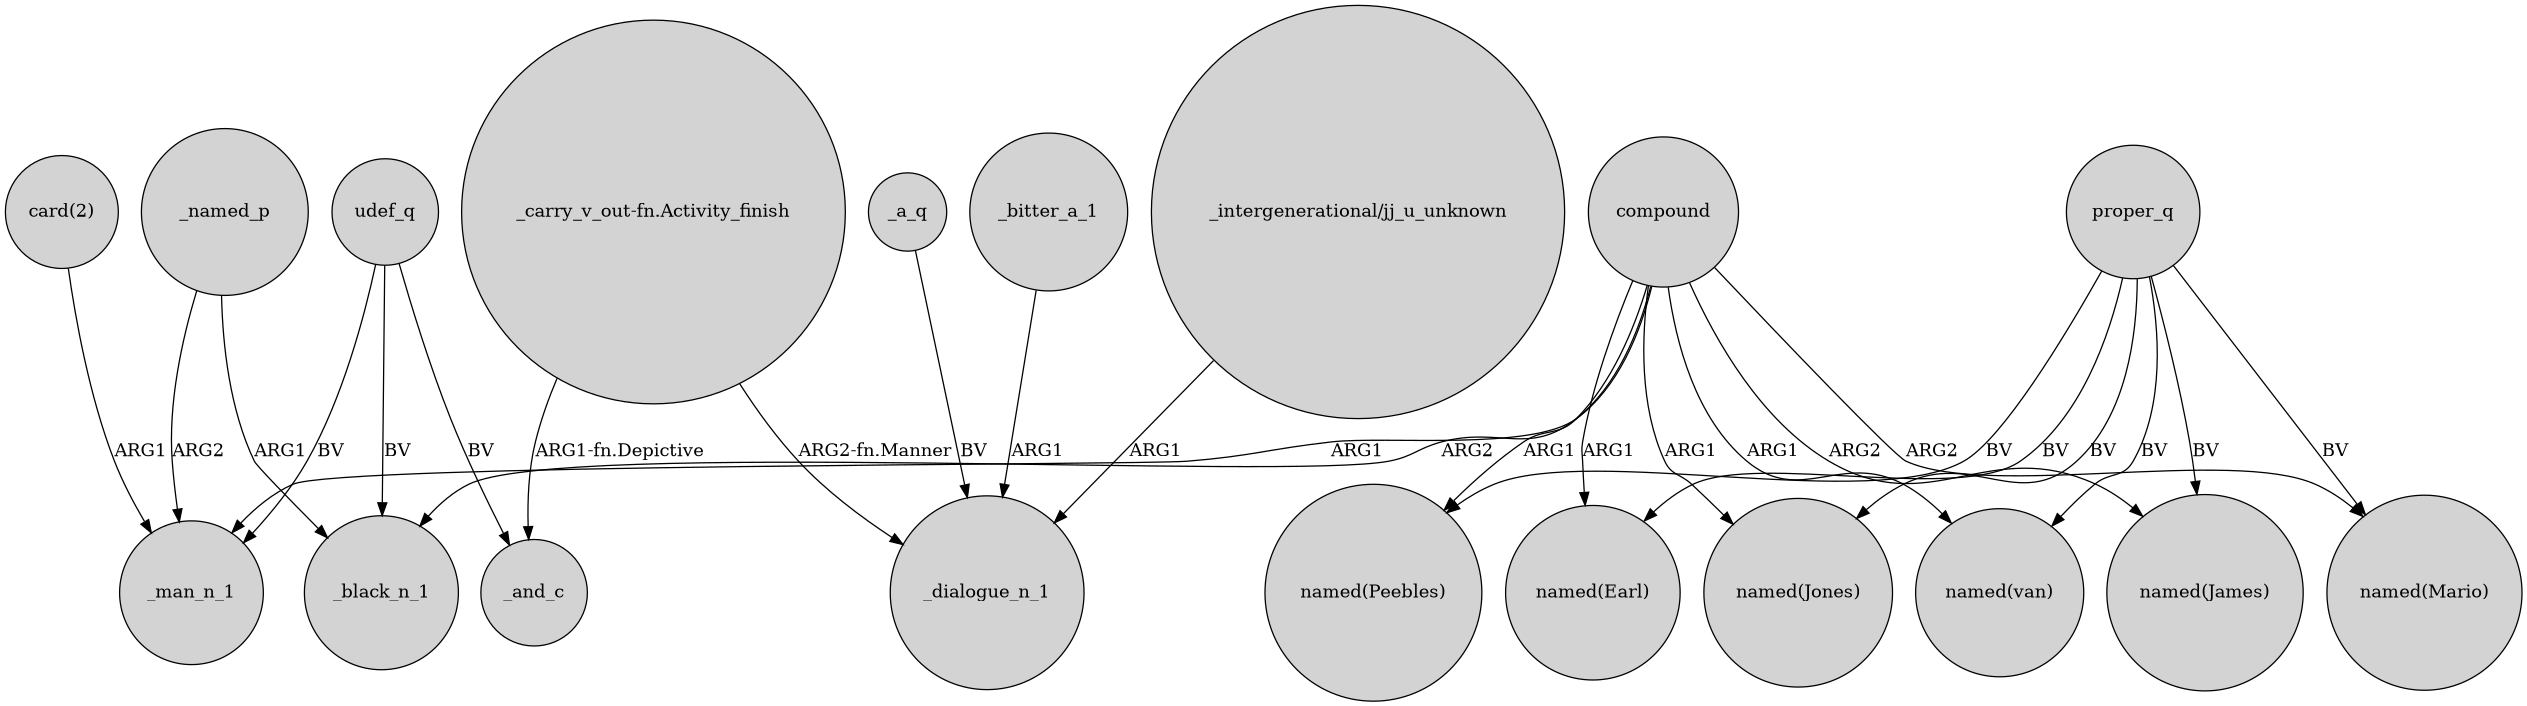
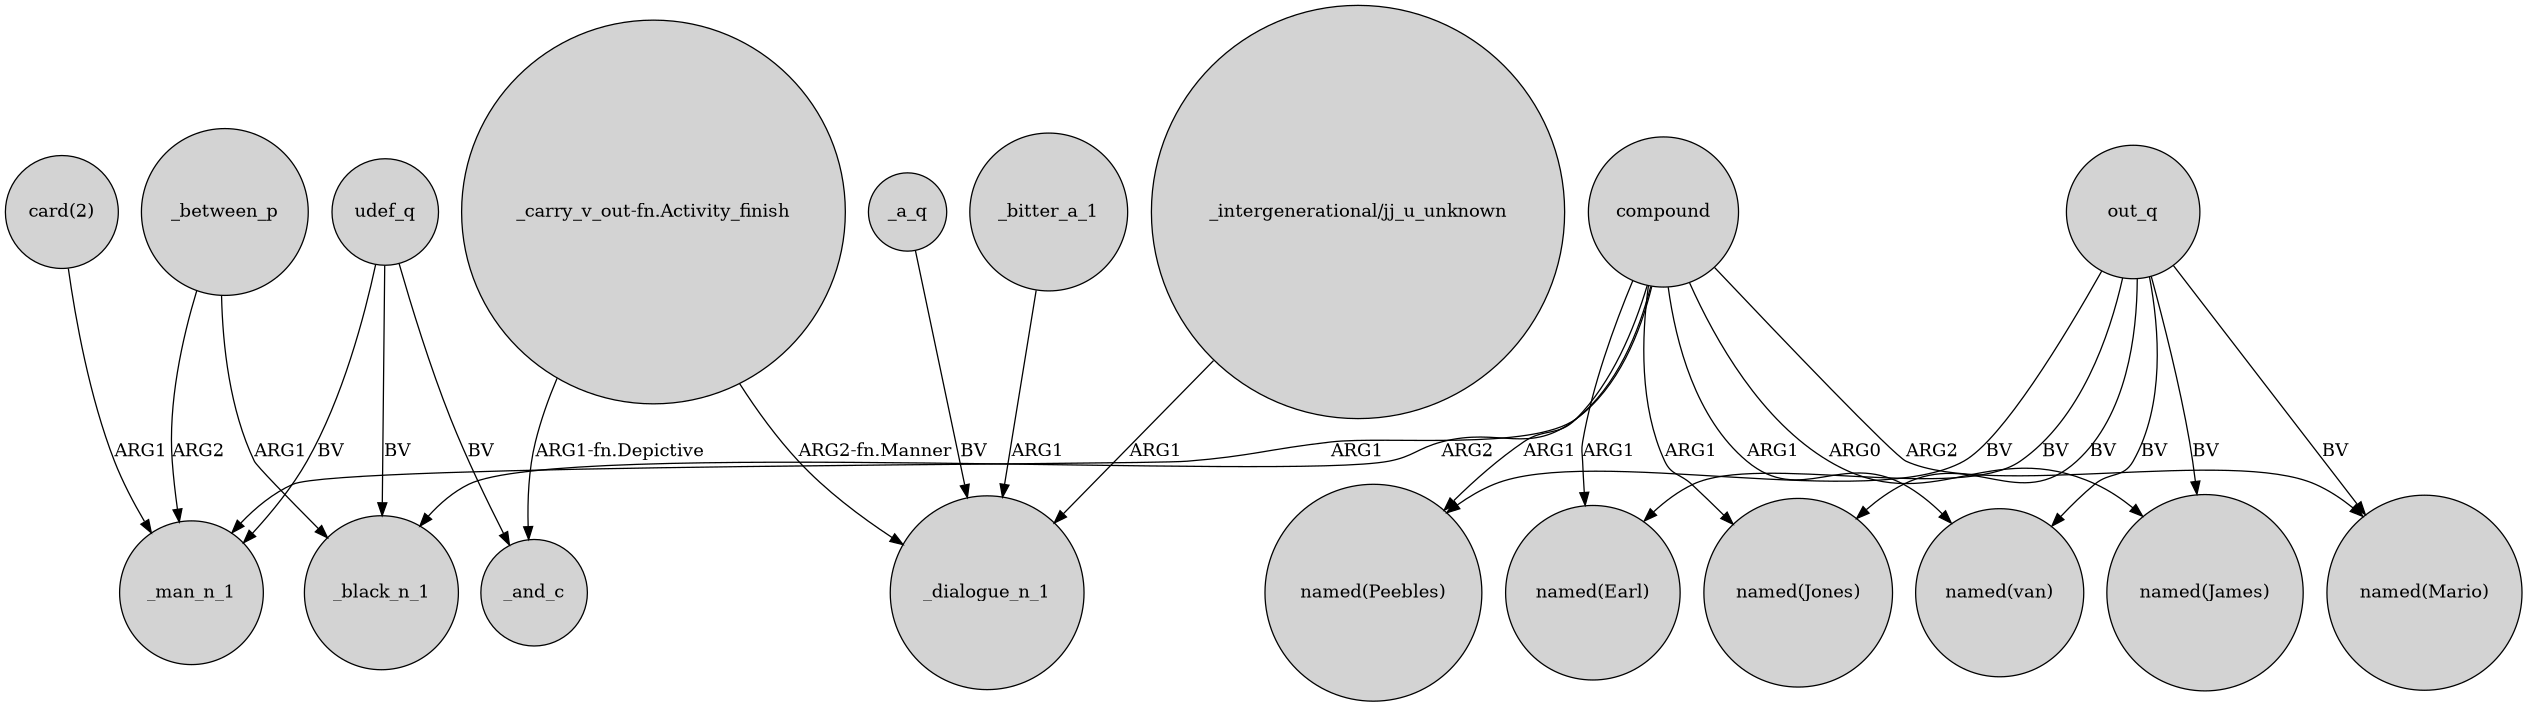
(225, 212) -> (225, 212)
(2133, 212) -> (2133, 212)
(1855, 452) -> (1855, 452)
